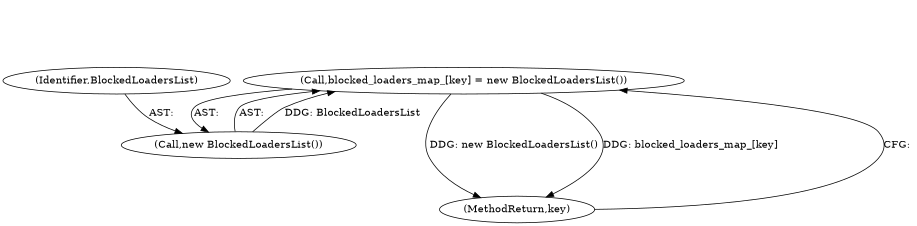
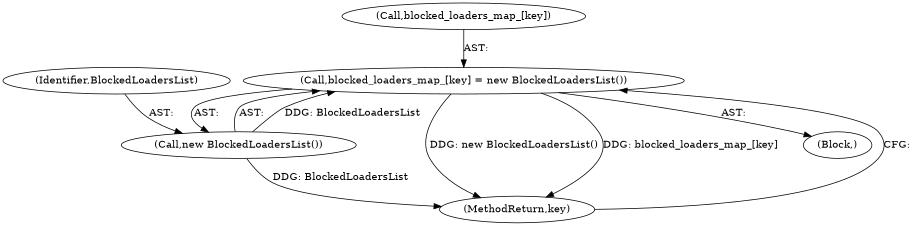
none -> (464, 16)
none -> (838, 145)
none -> (335, 198)
